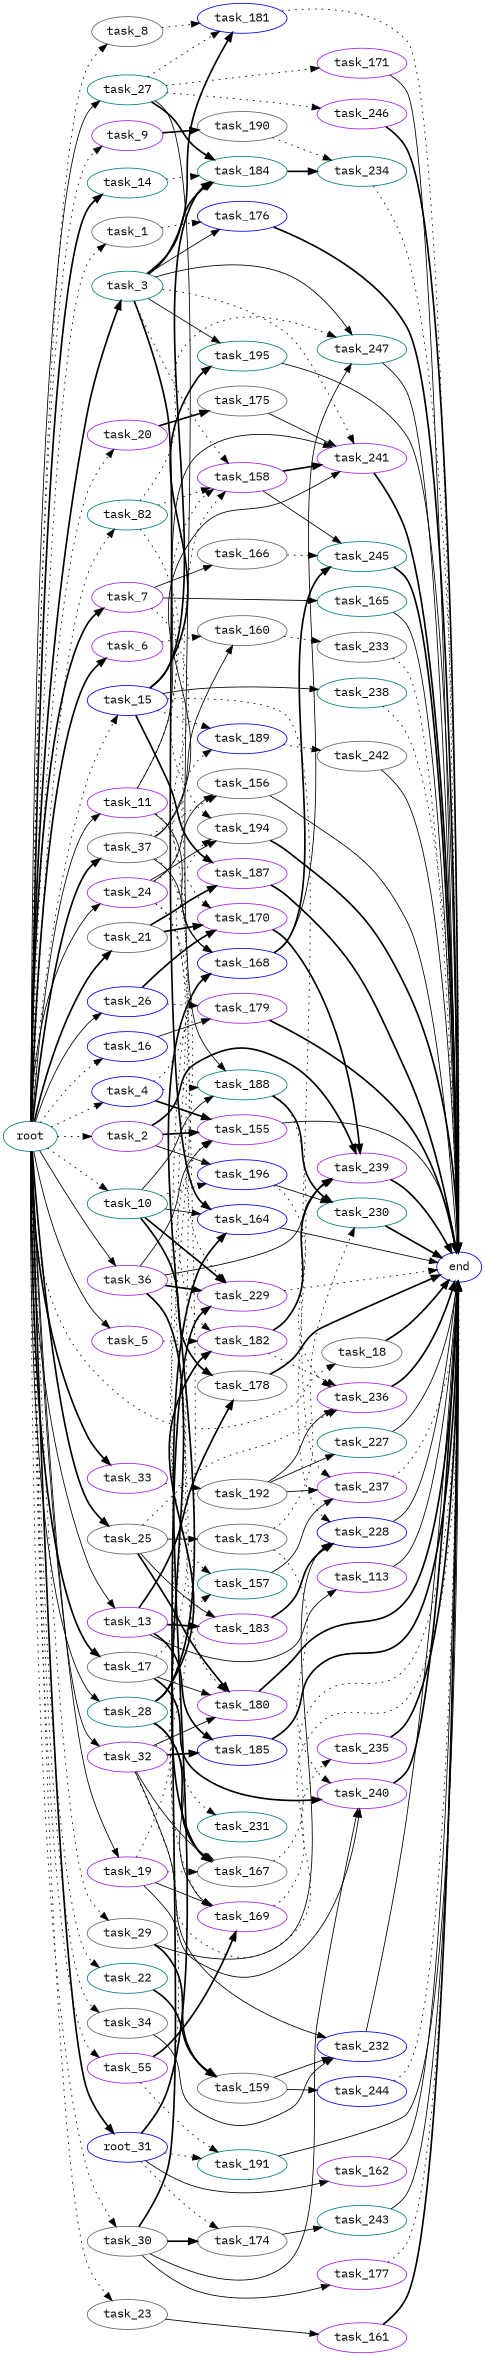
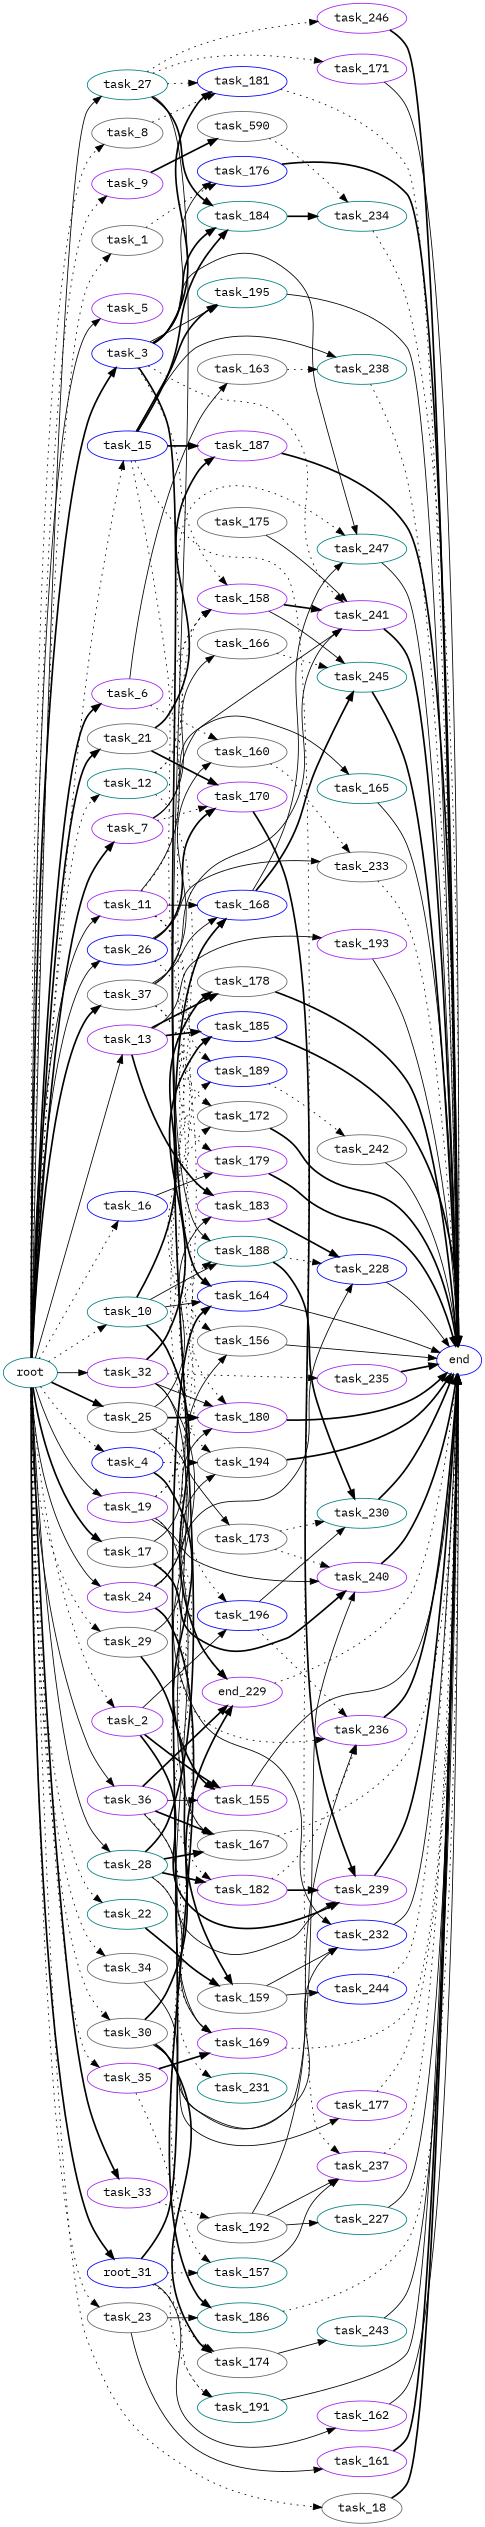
(242, 126) -> (242, 126)
(127, 183) -> none
(127, 286) -> (127, 354)
none -> (242, 369)
(127, 435) -> none
(127, 515) -> (127, 784)
none -> (217, 873)
none -> (242, 1116)
(242, 1296) -> (242, 1692)
(176, 1341) -> none
(362, 1577) -> (362, 944)
(127, 2068) -> (127, 2078)
none -> (242, 2318)
